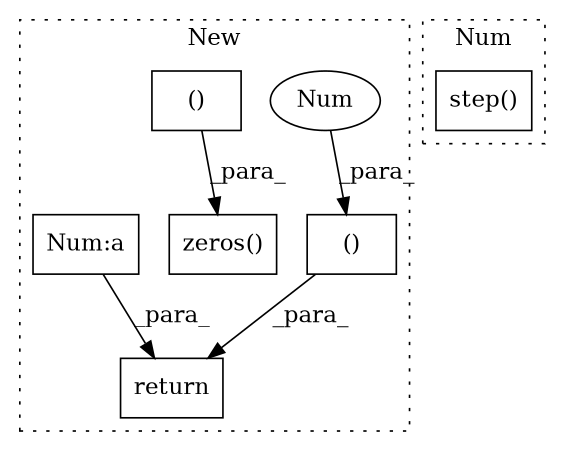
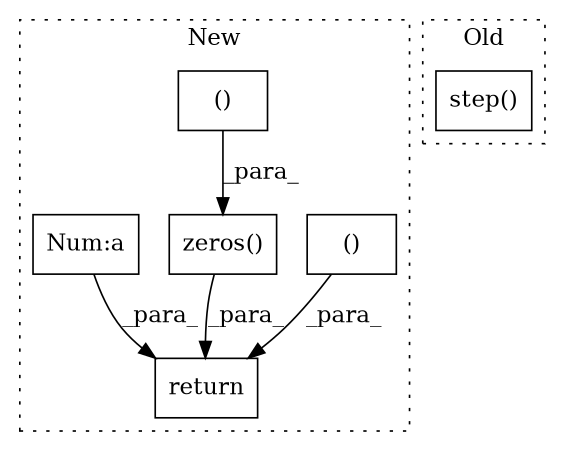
(484, 39) -> (484, 39)
(325, 101) -> none
none -> (208, 308)
